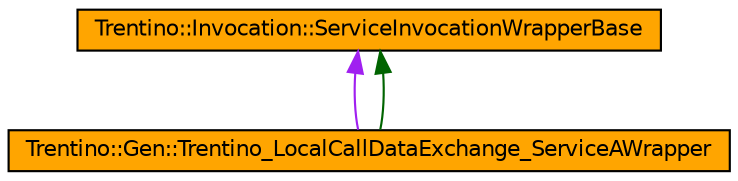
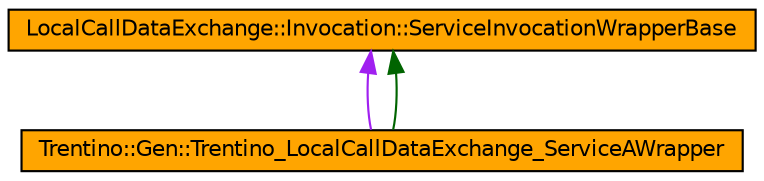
(369, 30) -> (382, 30)
